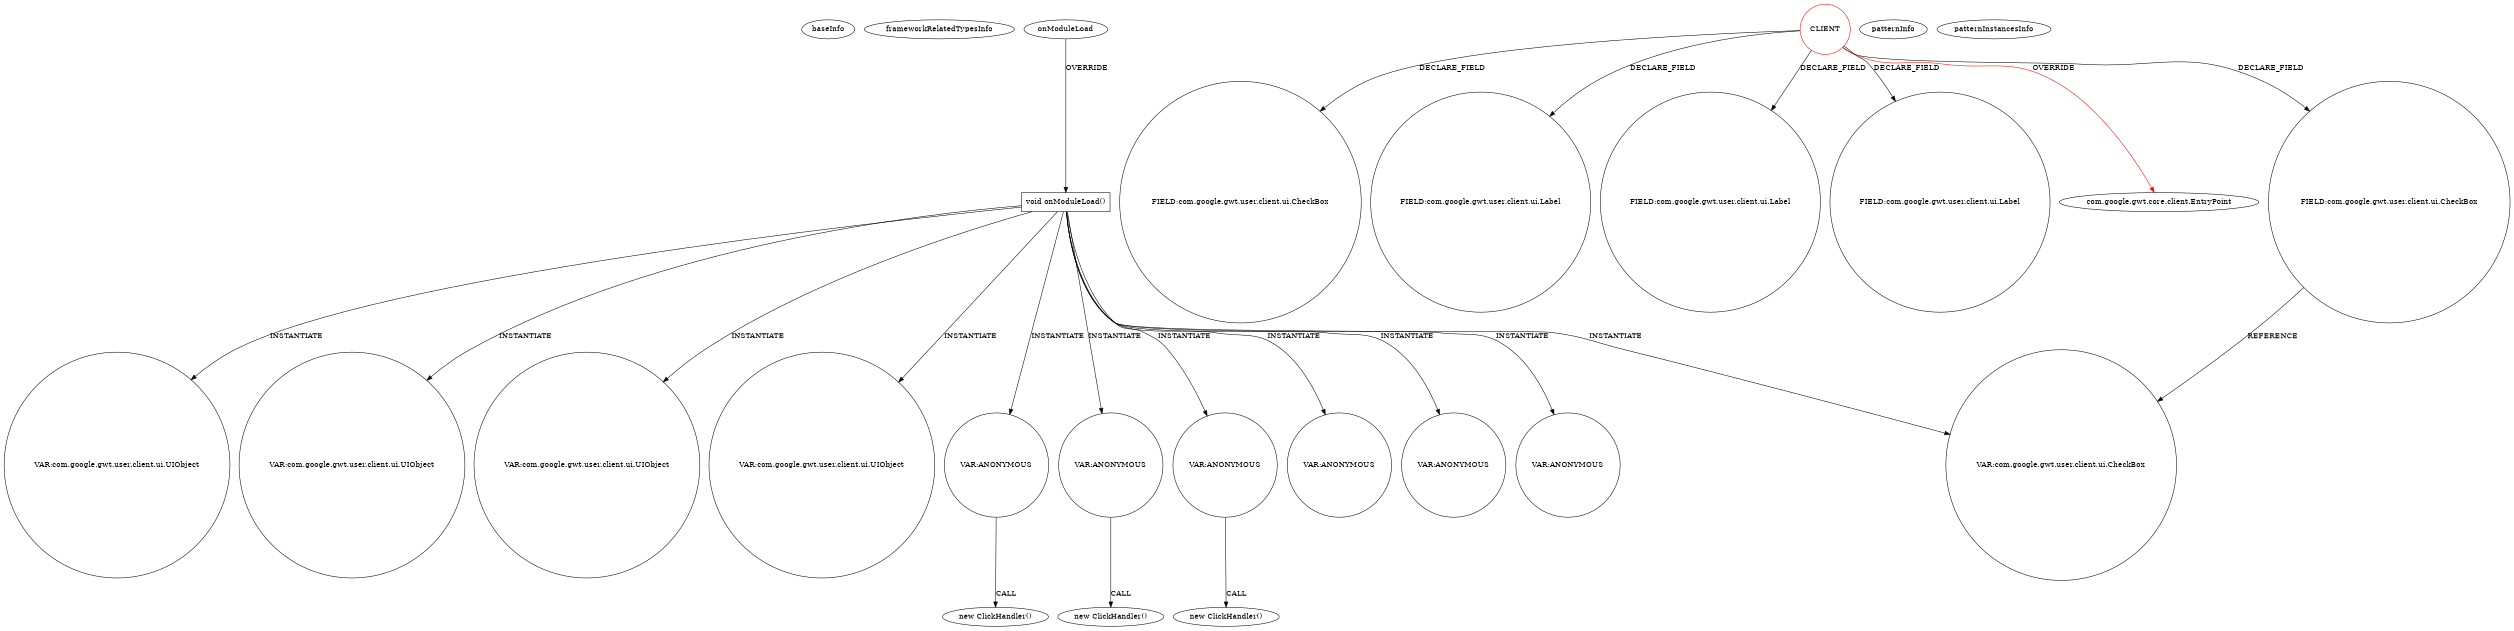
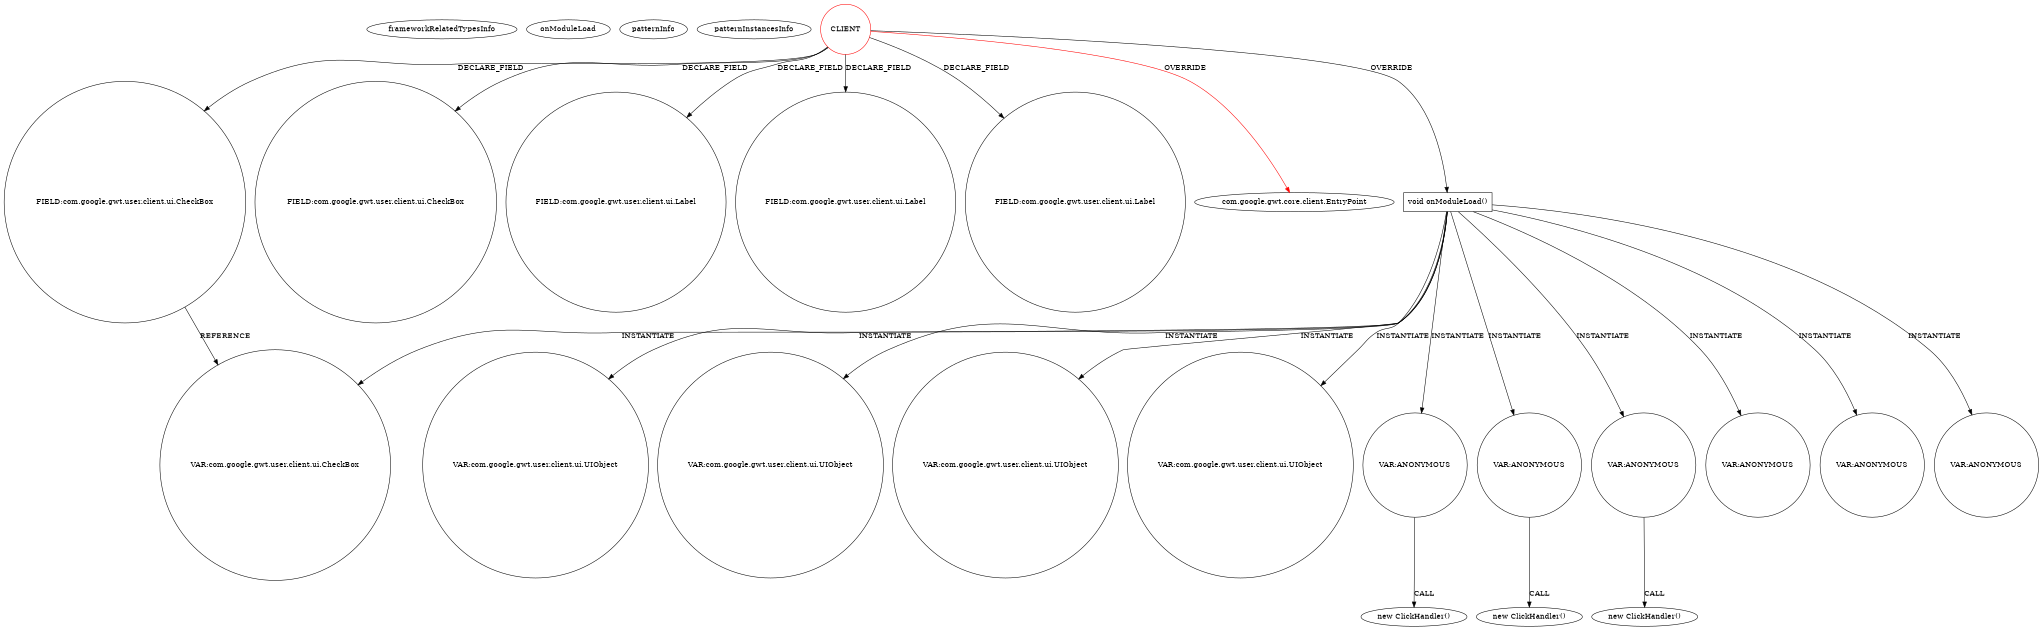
(828, 29) -> none
(1066, 113) -> (1196, 49)
